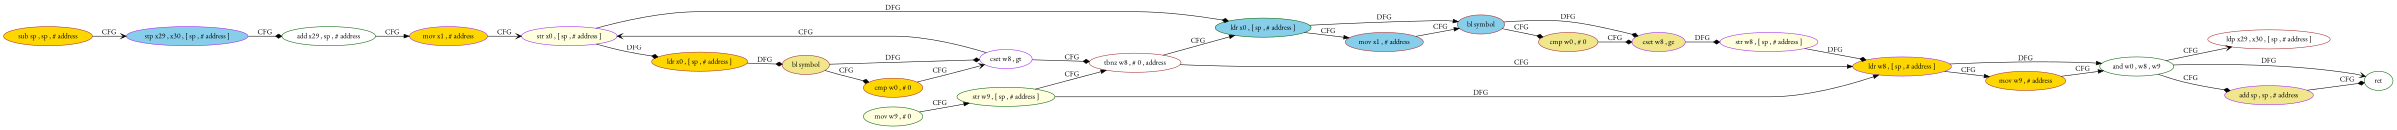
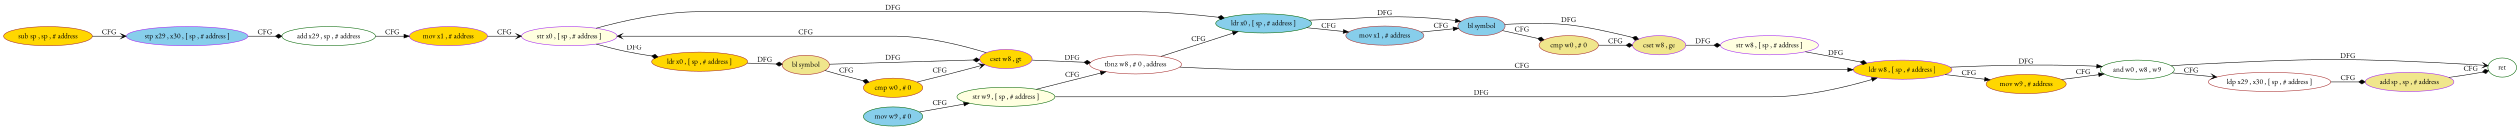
(1072, 57) -> (1072, 58)
(1006, 59) -> (1006, 59)
(2191, 84) -> (2345, 82)
(893, 116) -> (893, 116)
